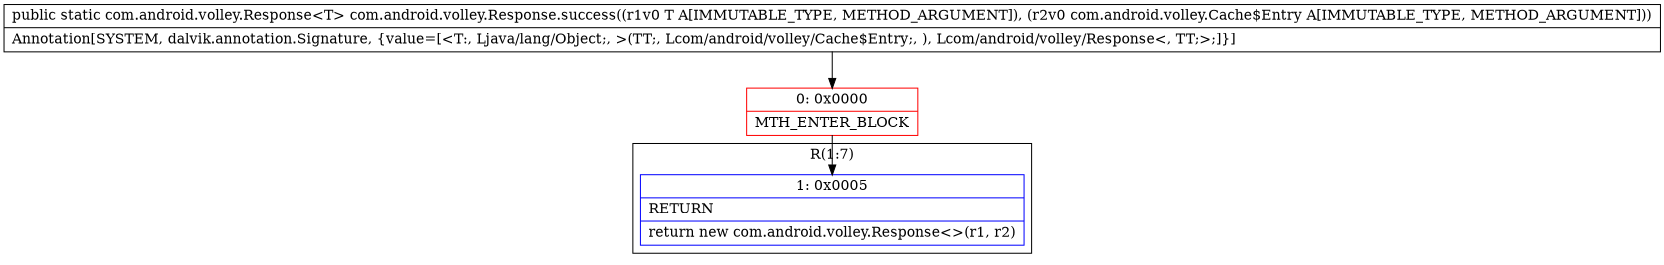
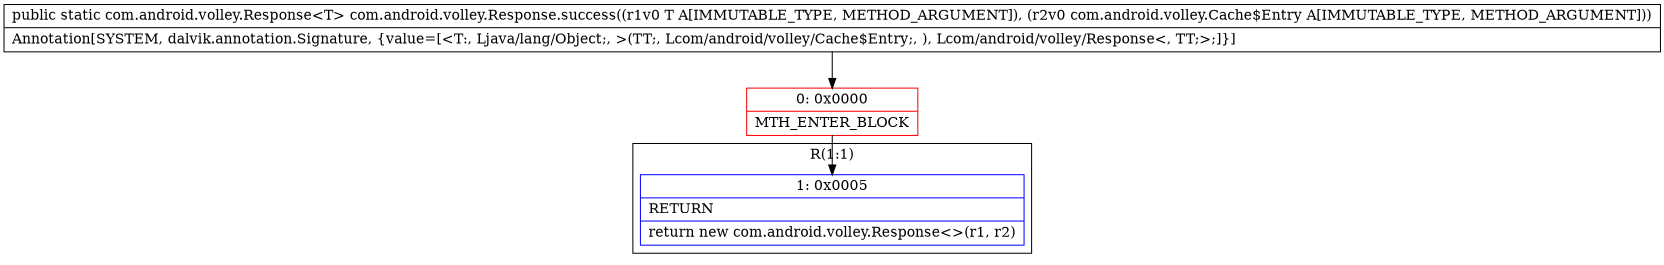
(832, 155) -> (832, 155)
